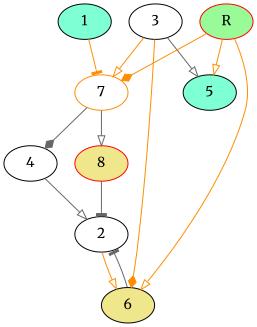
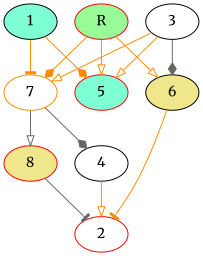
none -> (62, 53)
(181, 55) -> (141, 53)
(210, 93) -> (101, 93)
(147, 158) -> (172, 51)
(62, 195) -> (101, 194)
(101, 234) -> (101, 234)
(107, 266) -> none
(122, 271) -> (145, 164)
